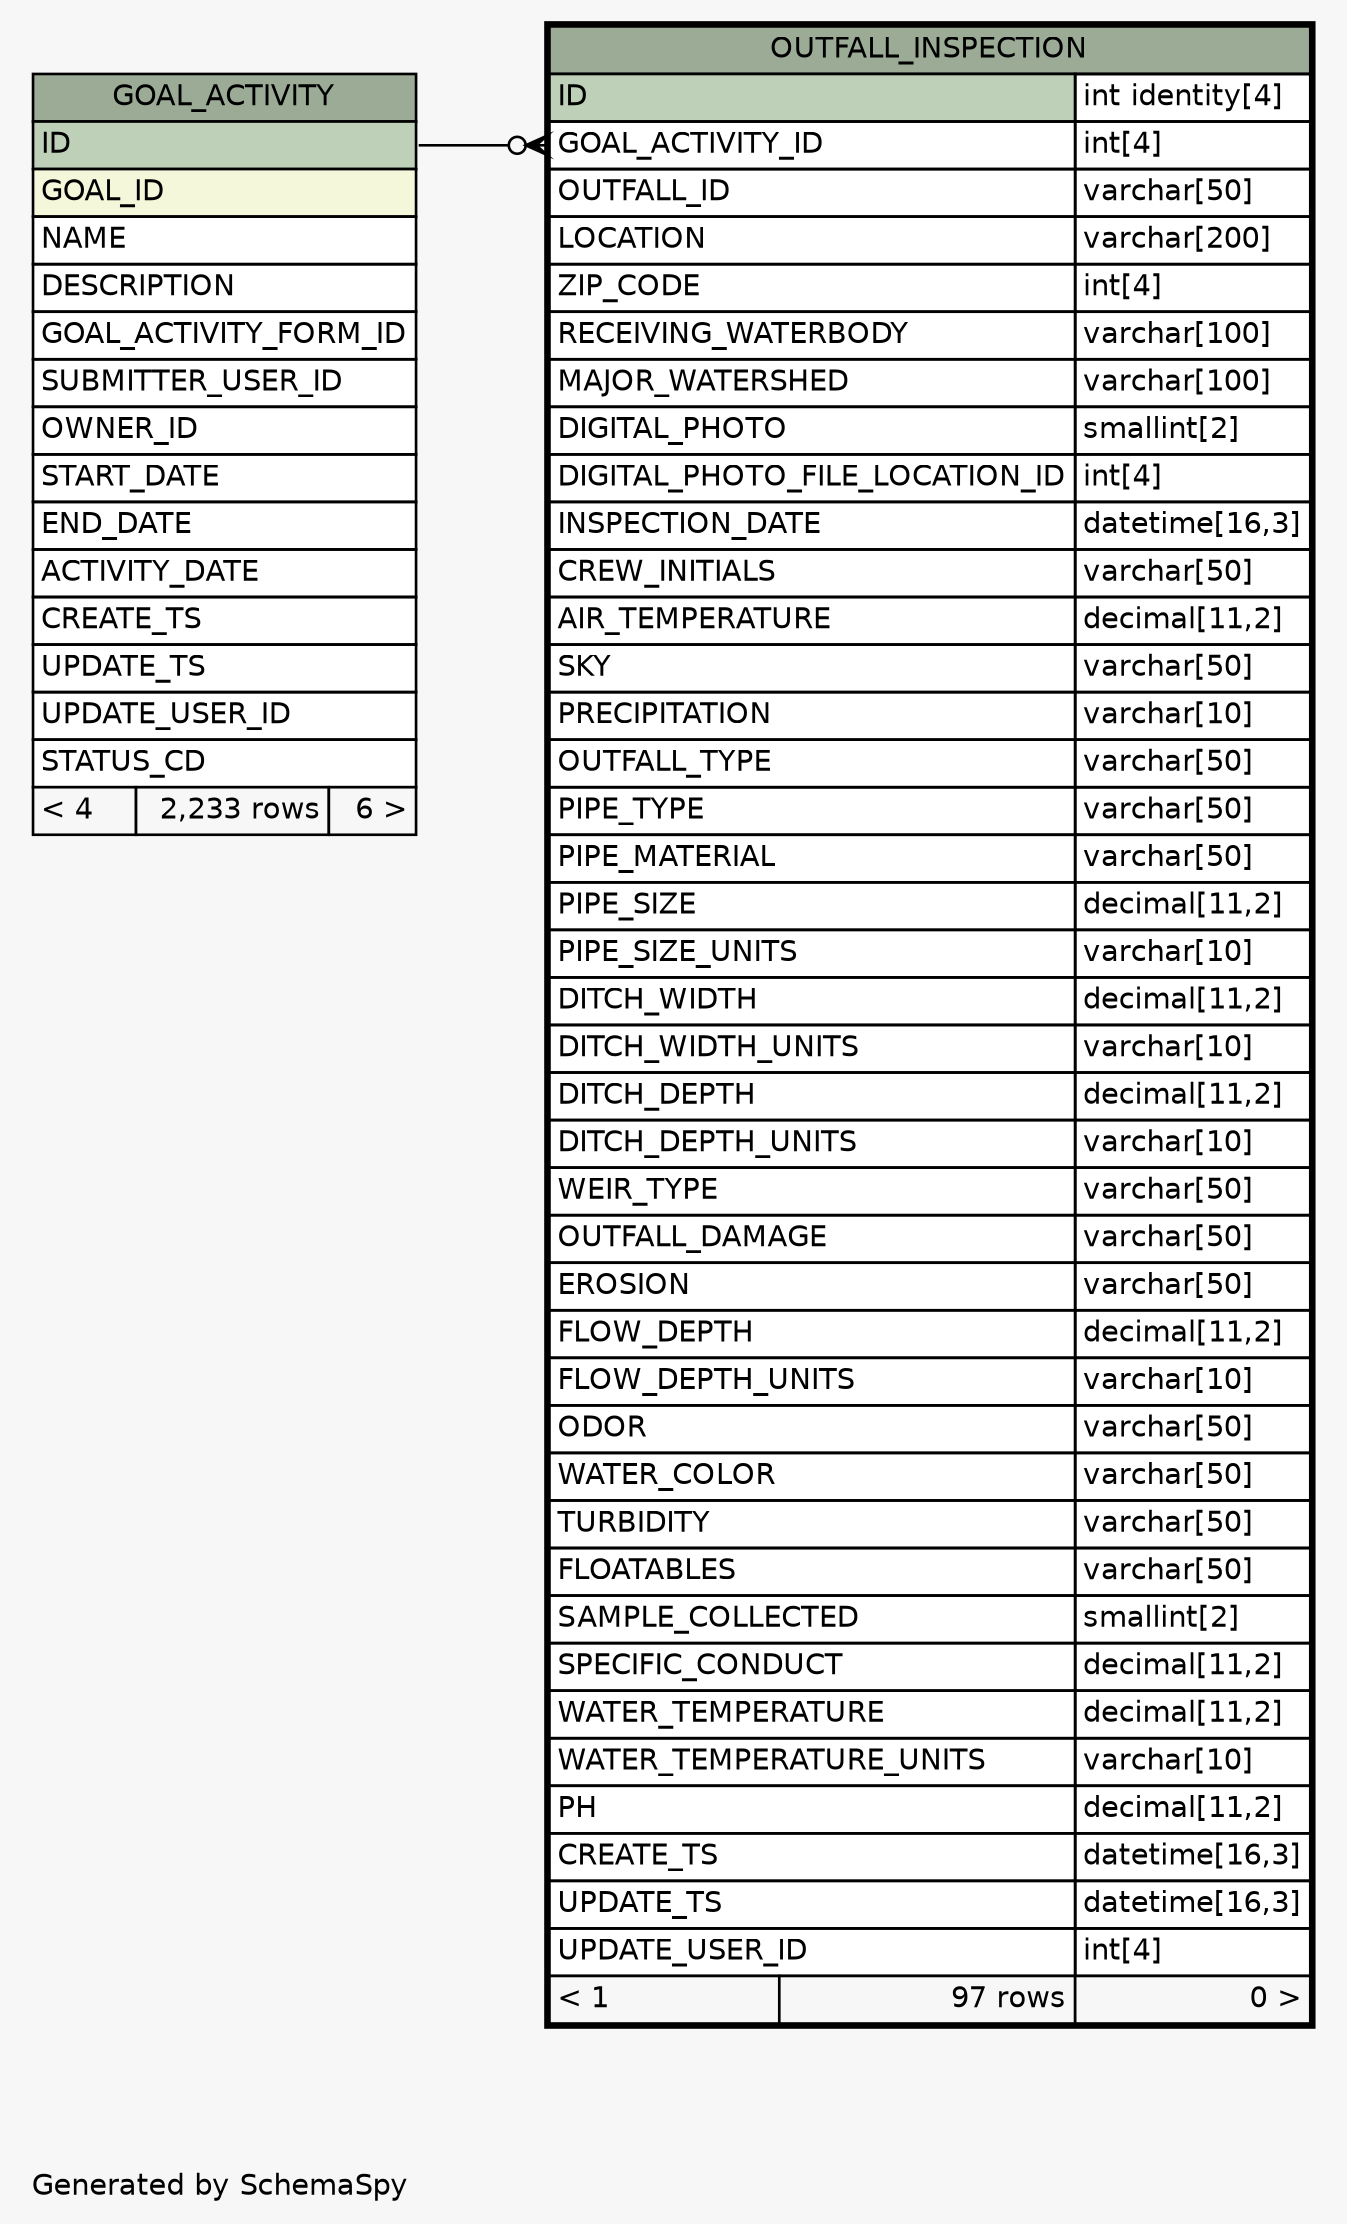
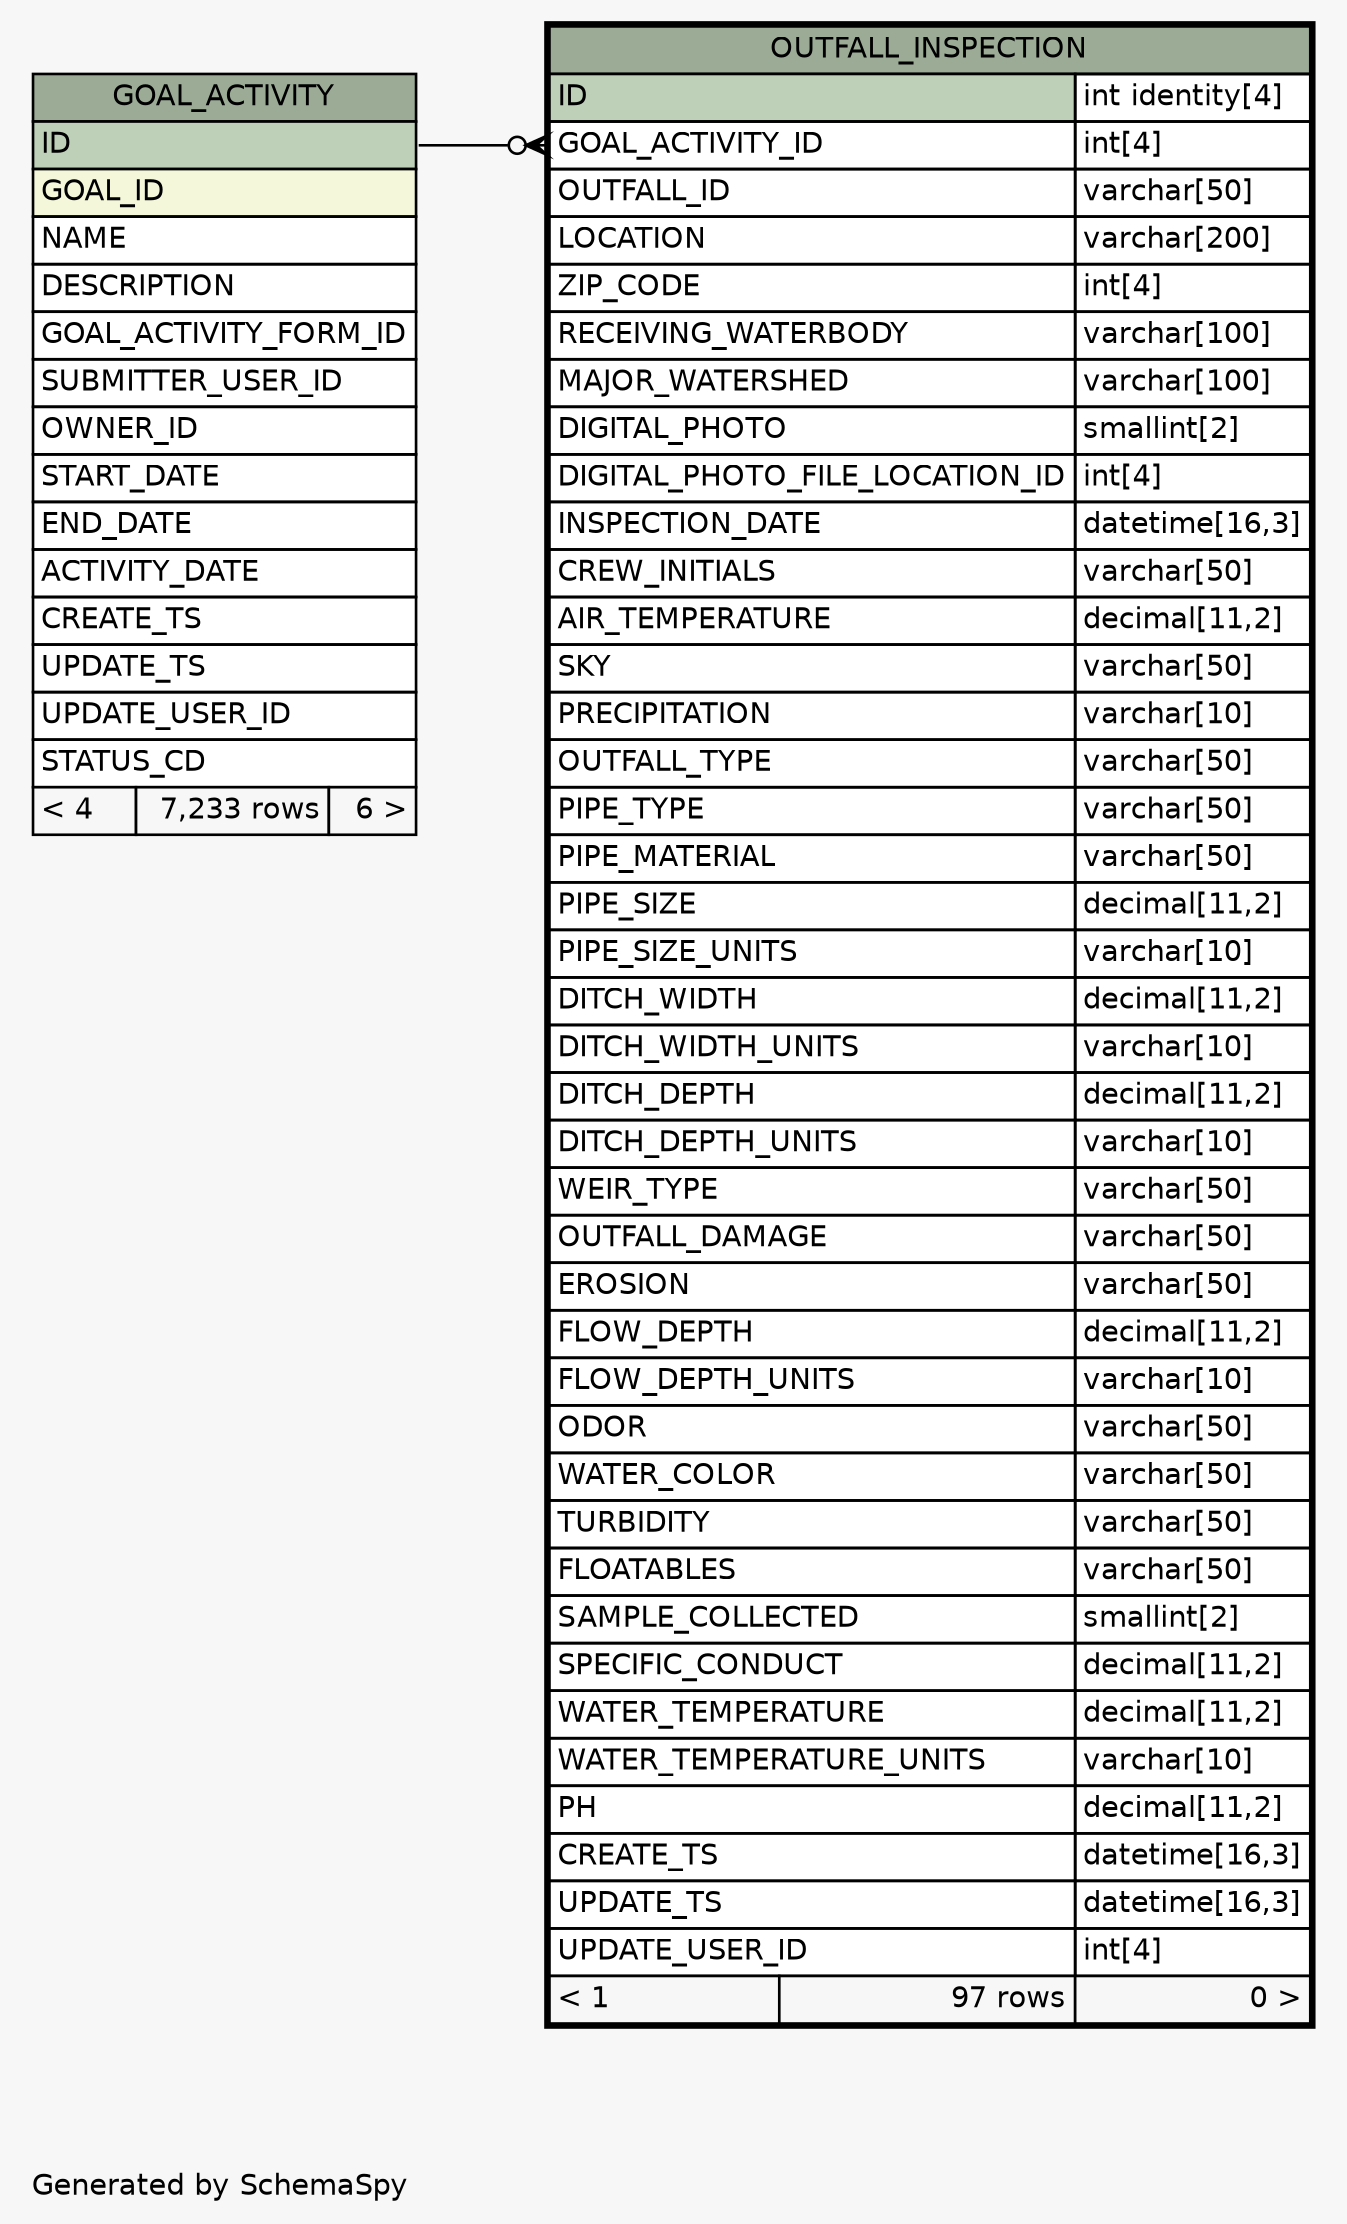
(240, 810) -> (240, 810)
